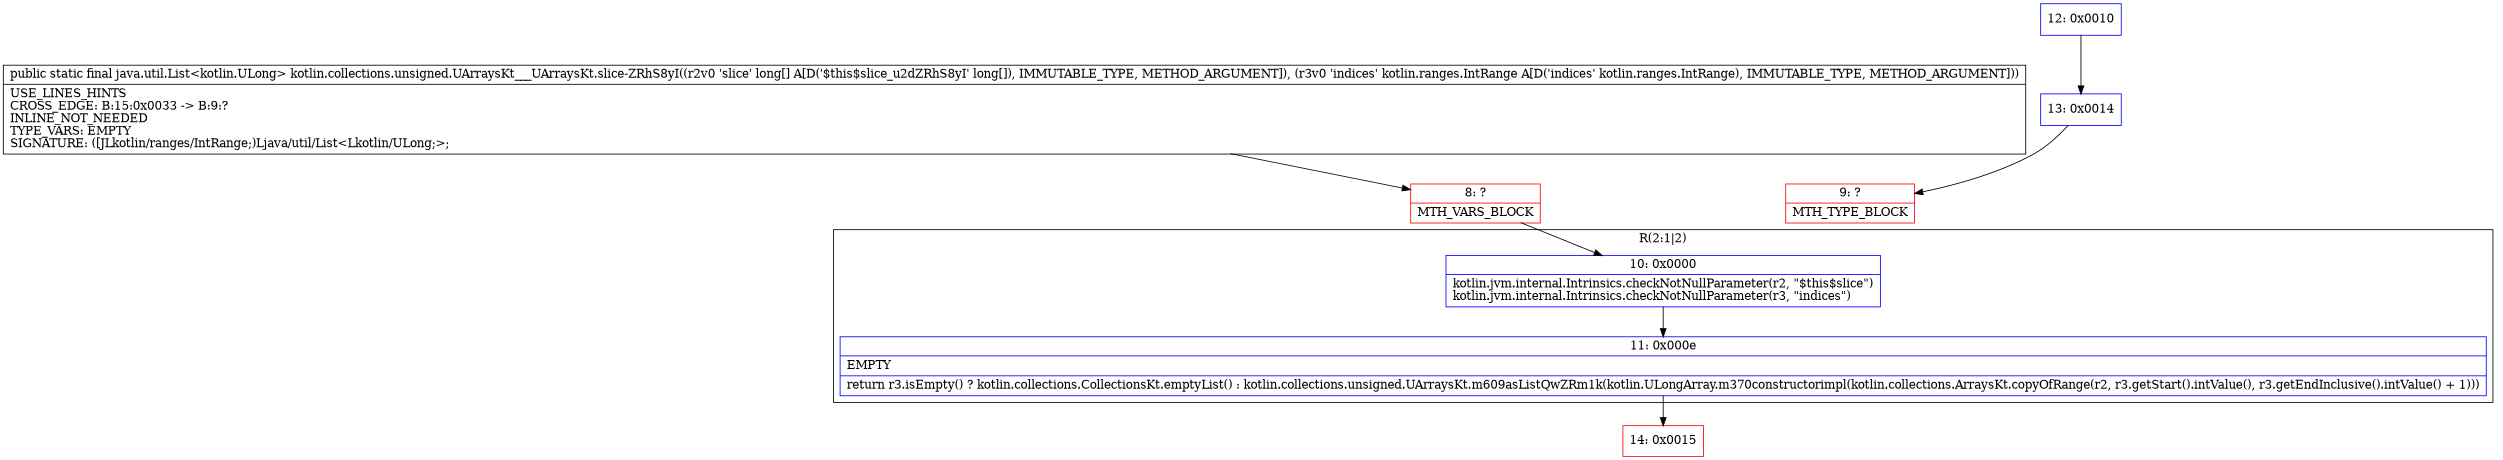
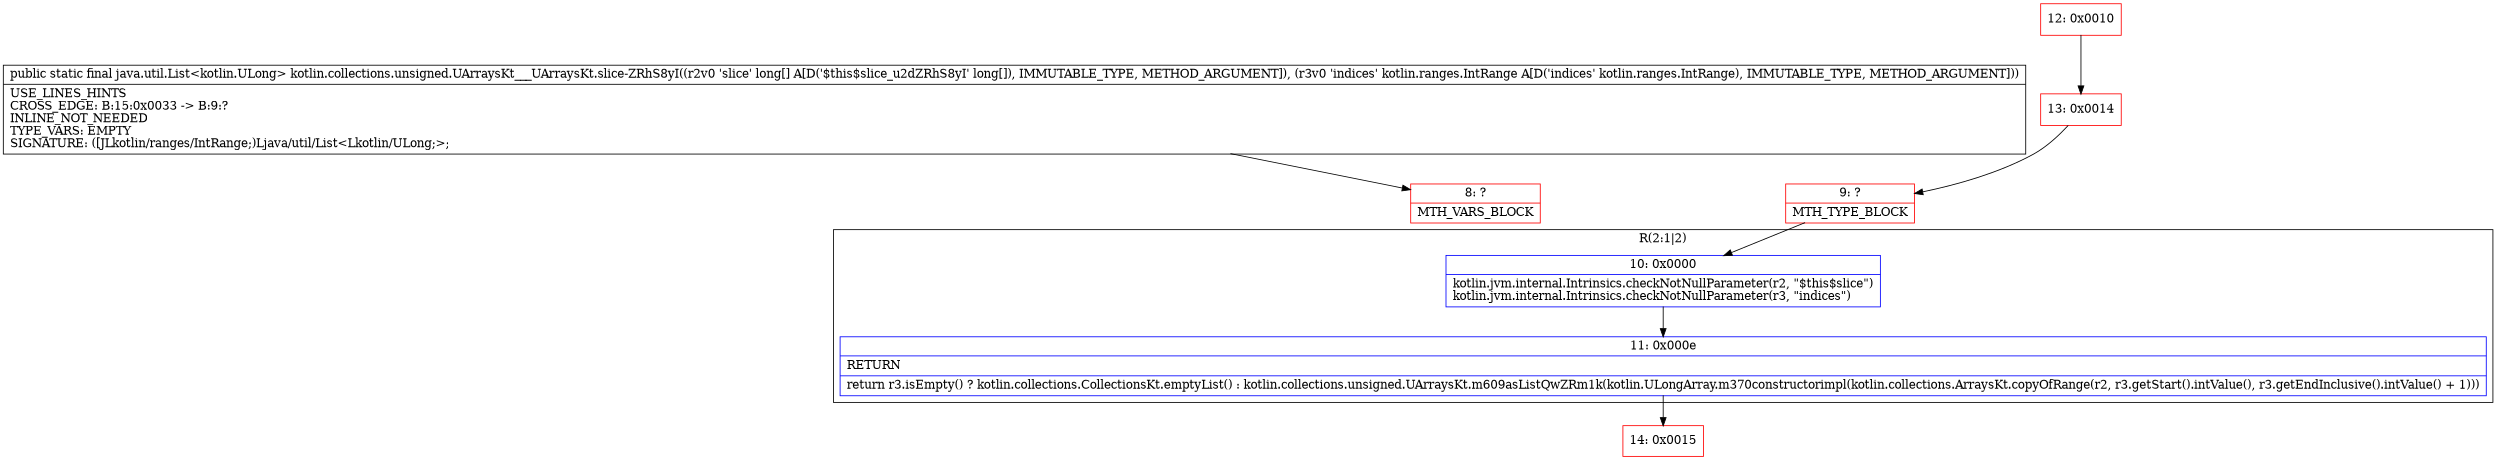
(2081, 20) -> (2081, 20)
(2081, 110) -> (2081, 110)
(1558, 238) -> (1768, 238)
(869, 365) -> (874, 365)
